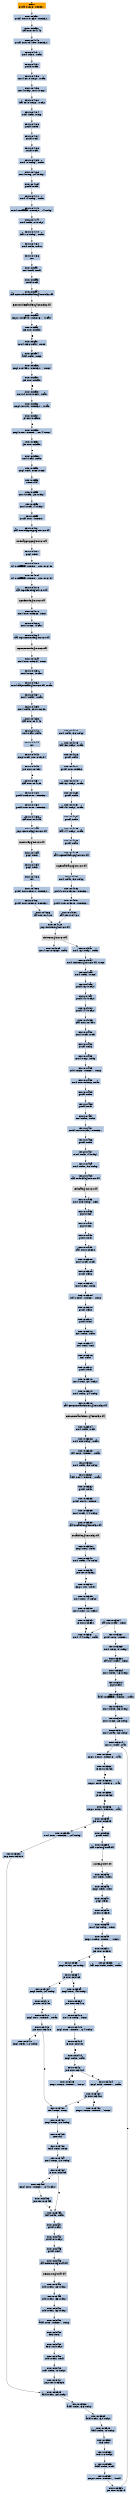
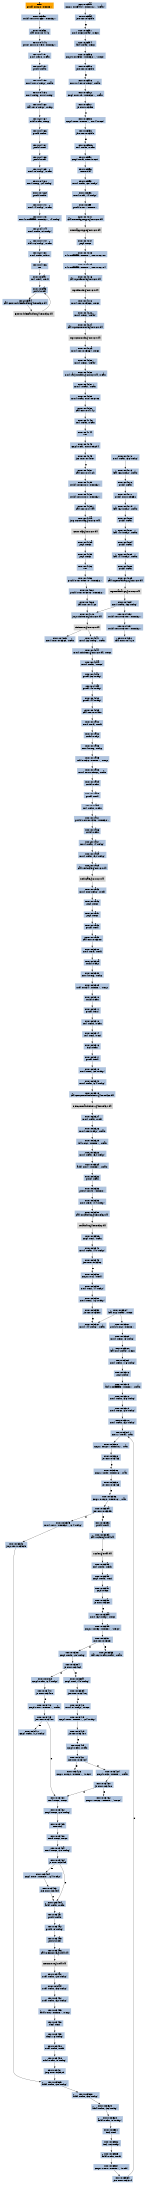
(32, 310) -> (50, 304)
(63, 919) -> (107, 609)
